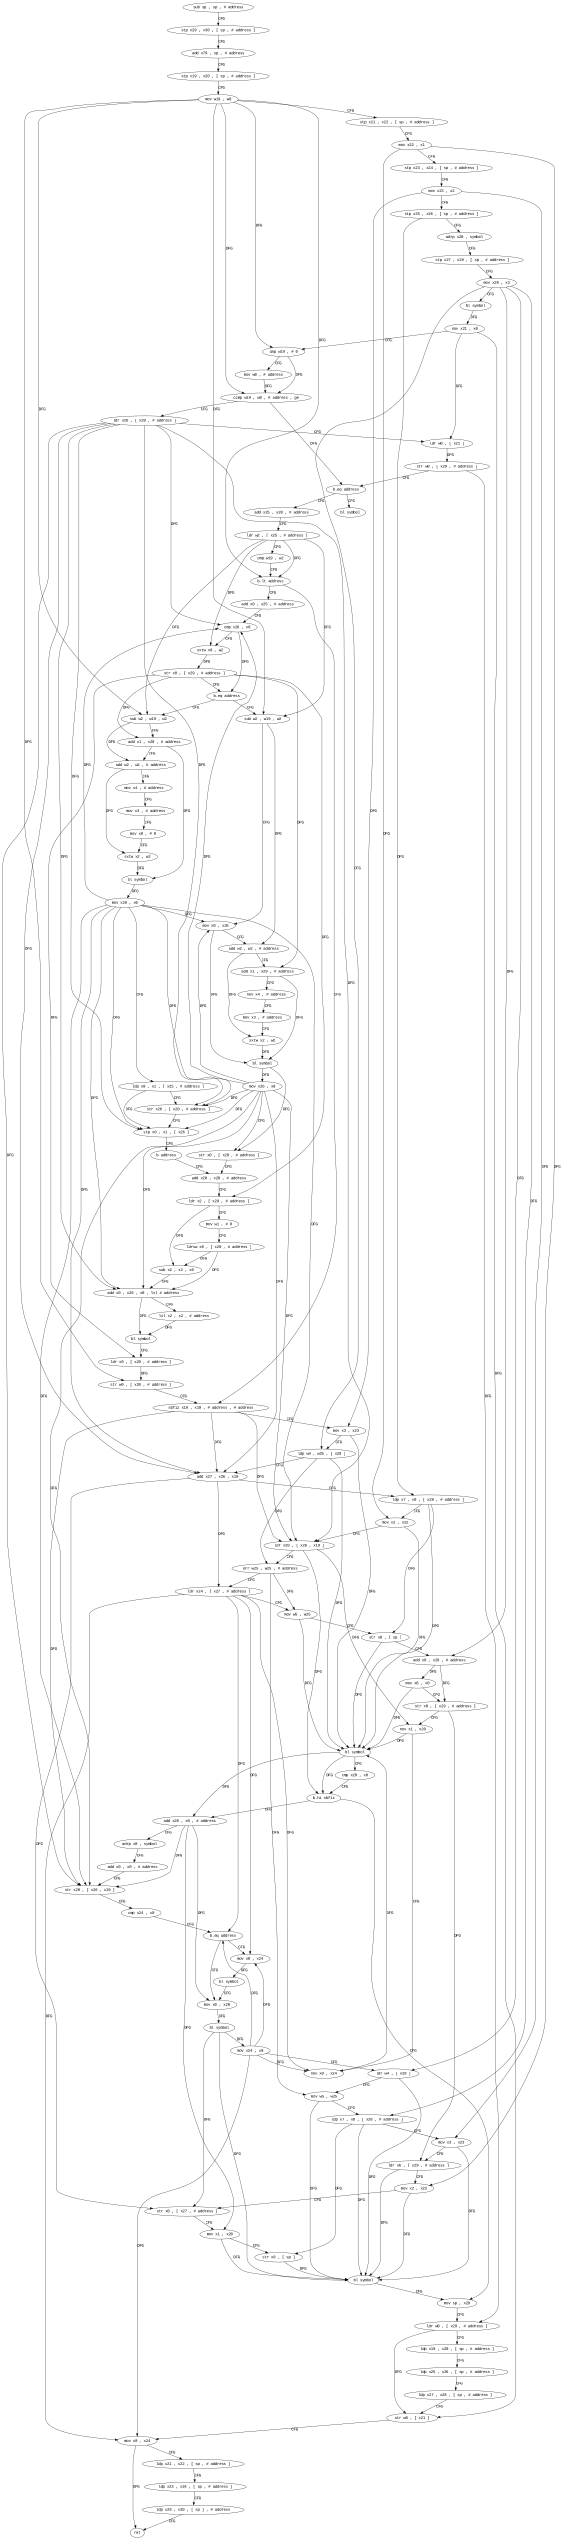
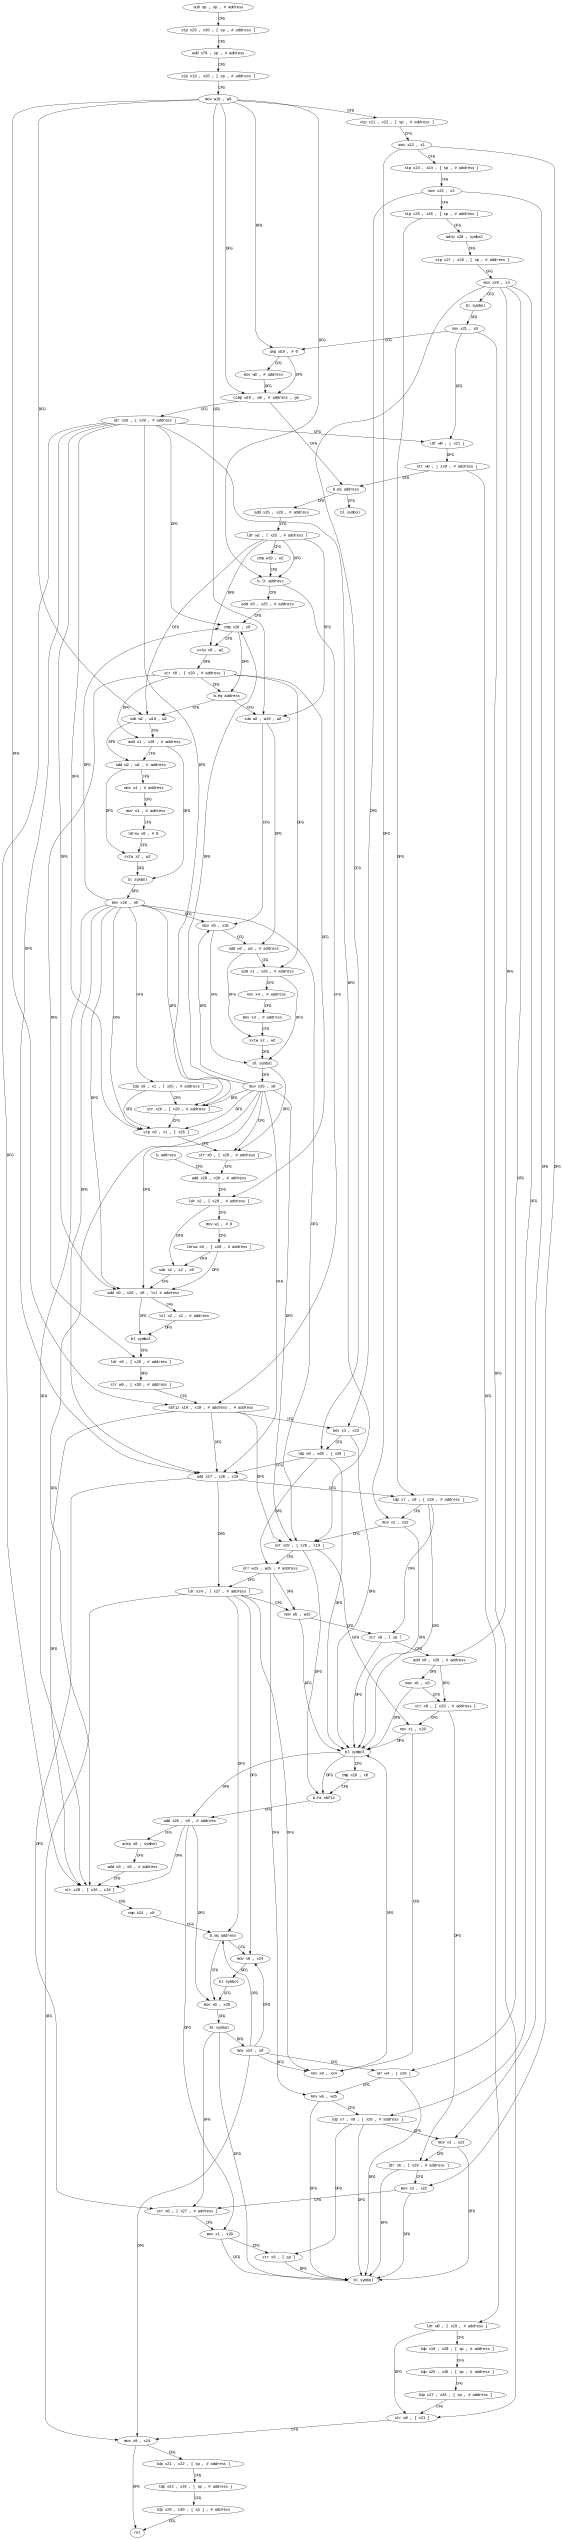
(25, 677) -> (13, 707)
(143, 834) -> (143, 834)
(166, 1143) -> (195, 1143)
(457, 2303) -> none
